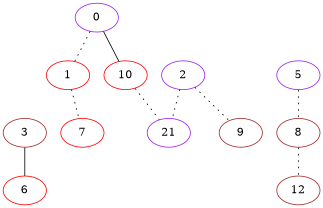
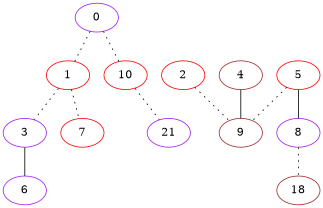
(111, 46) -> (111, 46)
(183, 75) -> (183, 75)
none -> (241, 75)
(298, 75) -> (298, 75)
none -> (46, 104)
(176, 104) -> none
none -> (270, 104)
(298, 104) -> (298, 104)
(25, 133) -> (25, 133)
(298, 133) -> (298, 133)
(25, 190) -> (25, 190)
(298, 190) -> (298, 190)
